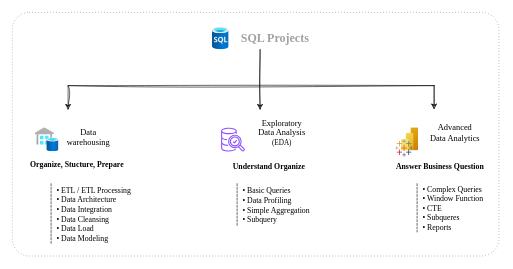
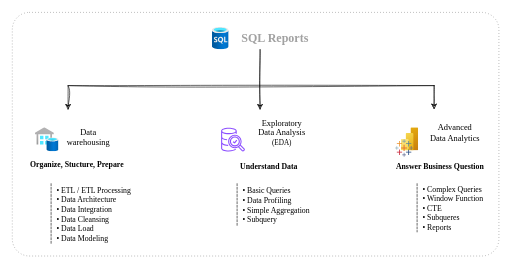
(275, 38) -> (275, 38)
(269, 166) -> (269, 166)
